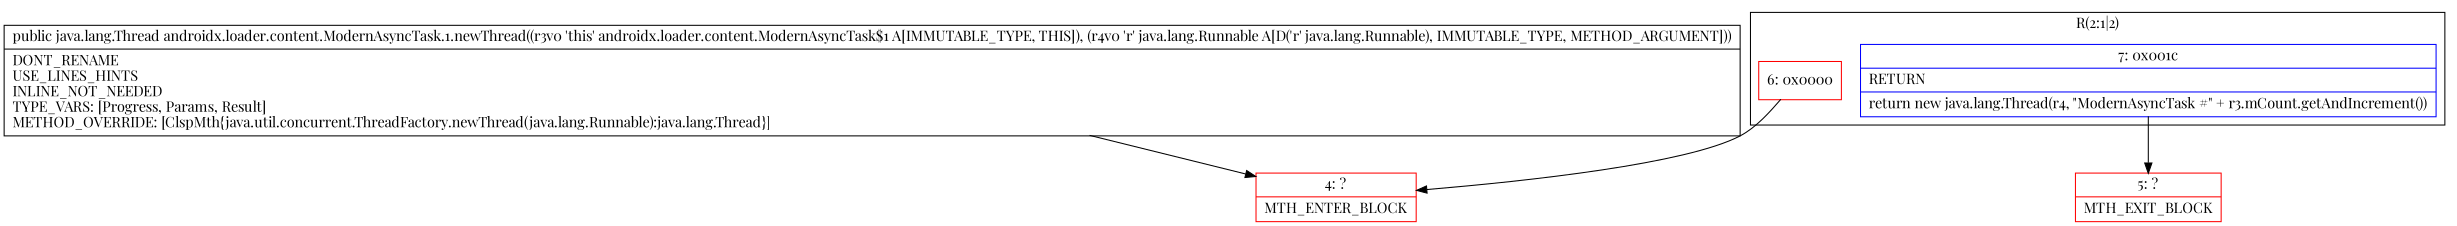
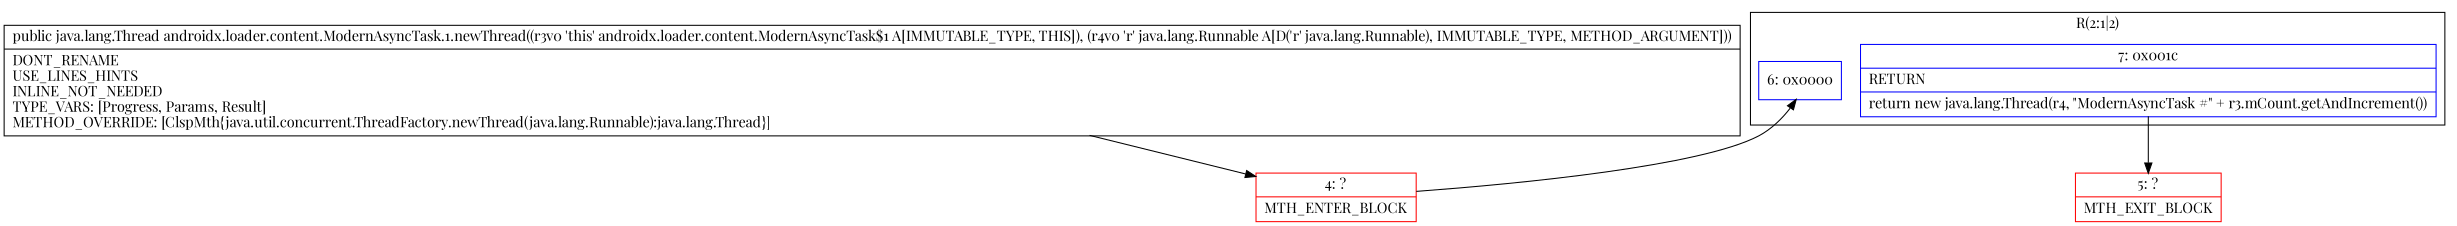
(1800, 81) -> (1800, 81)
(1613, 168) -> (1610, 171)
